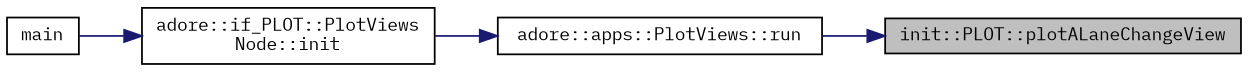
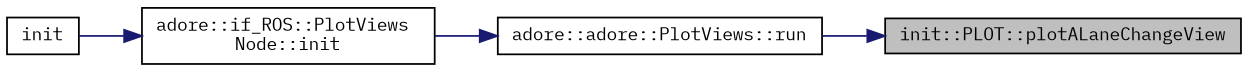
(43, 36) -> (43, 36)
(288, 36) -> (288, 36)
(660, 36) -> (660, 36)
